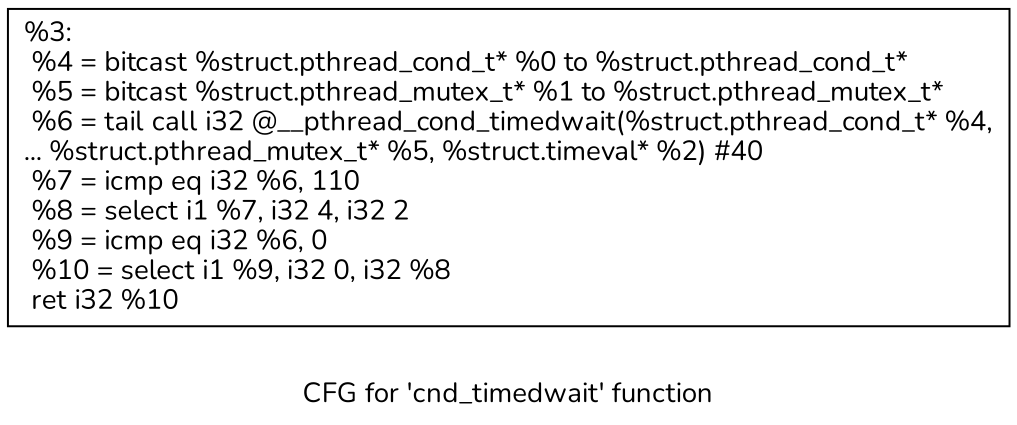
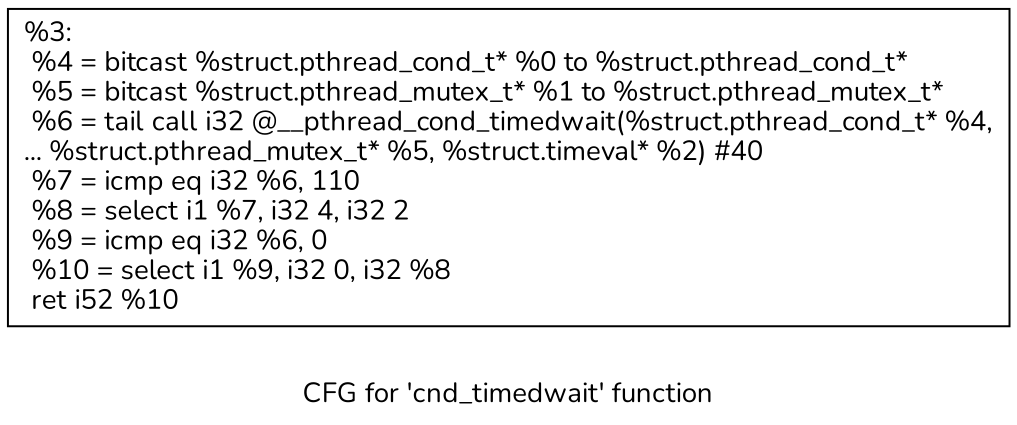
(102, 300) -> (102, 300)
